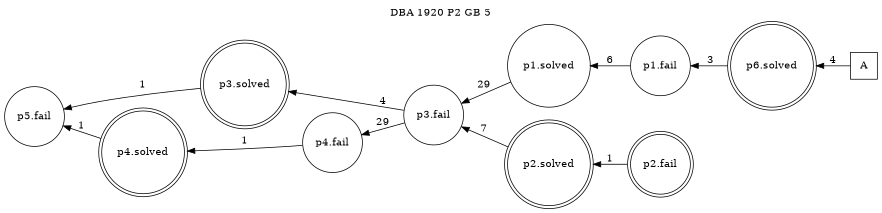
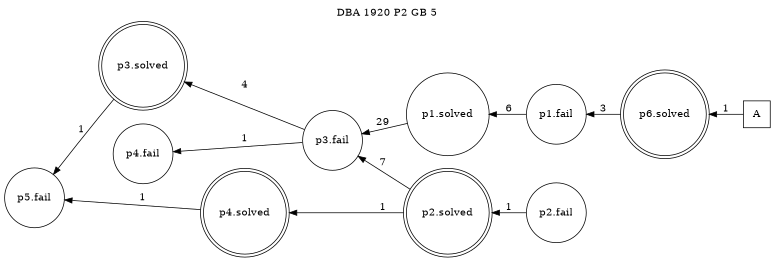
(833, 60) -> (726, 109)
(383, 122) -> (245, 139)
(249, 149) -> (350, 213)
(660, 164) -> (556, 213)
